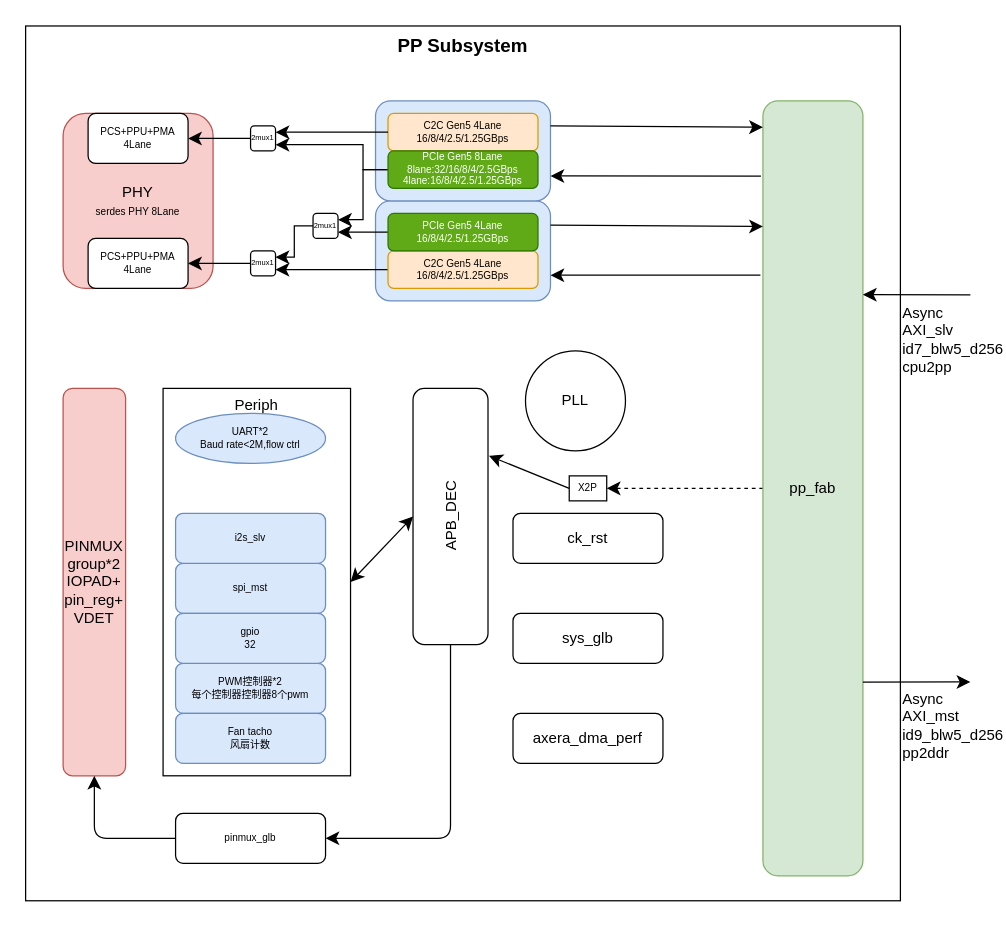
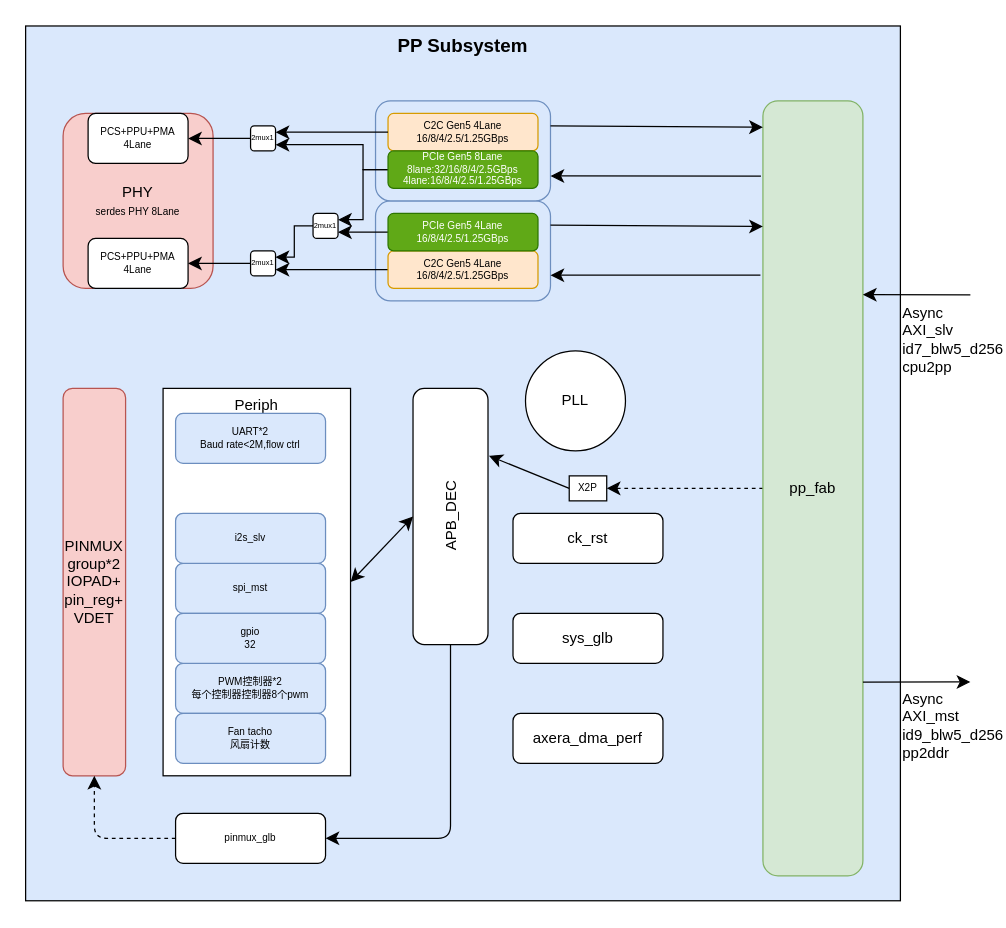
(463, 46) -> (463, 46)
(251, 438) -> (251, 438)
(113, 838) -> (113, 838)
